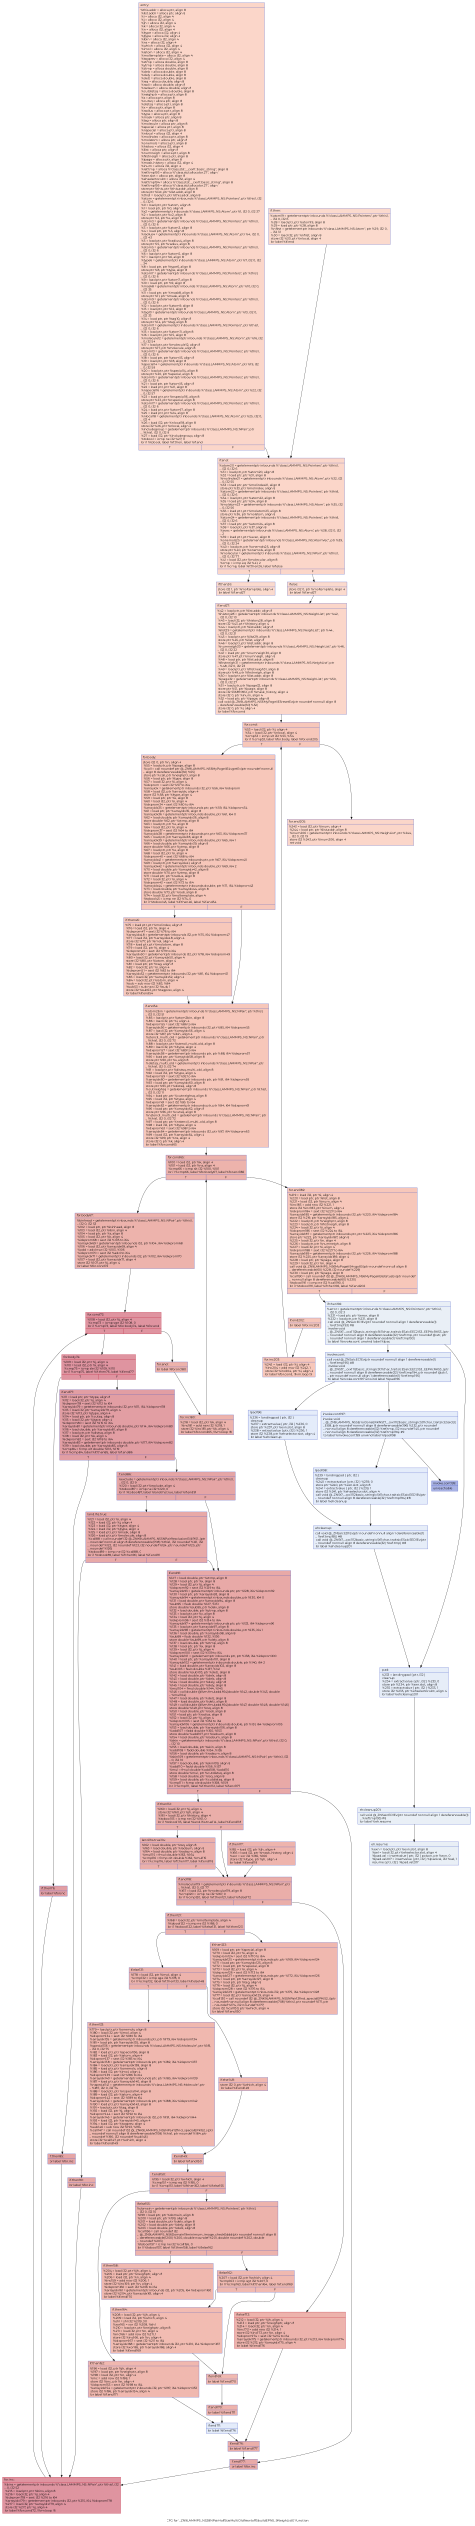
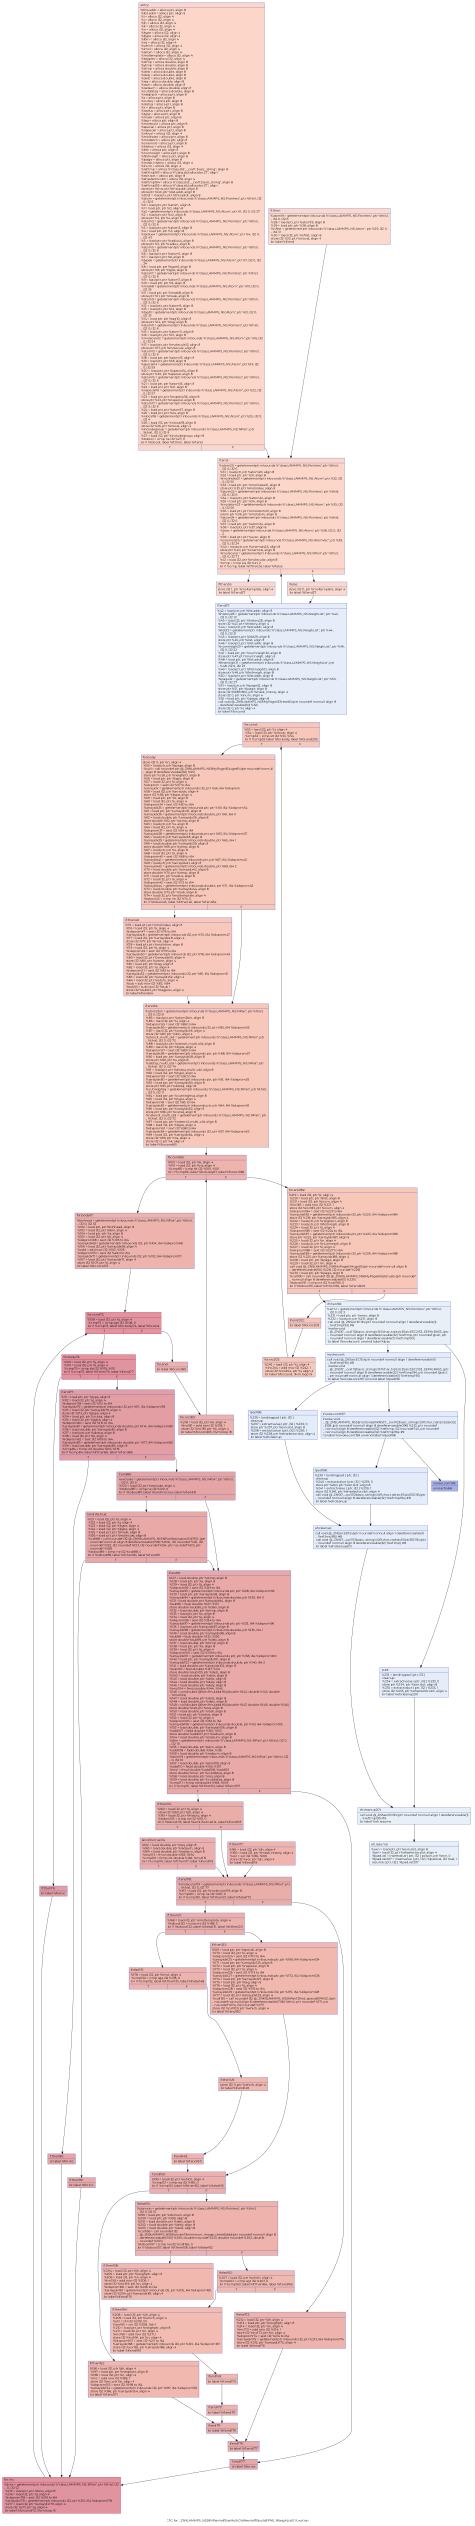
(247, 514) -> (248, 514)
(281, 659) -> (281, 659)
(281, 717) -> (281, 590)
(350, 832) -> none
none -> (345, 1300)
(392, 1607) -> (351, 1682)
(198, 1676) -> (198, 1676)
(177, 1833) -> none
(253, 1859) -> (252, 1859)
none -> (205, 1908)
(151, 2084) -> none
none -> (285, 2107)
(230, 2315) -> none
(290, 2330) -> (290, 2330)
(222, 2428) -> (222, 2428)
